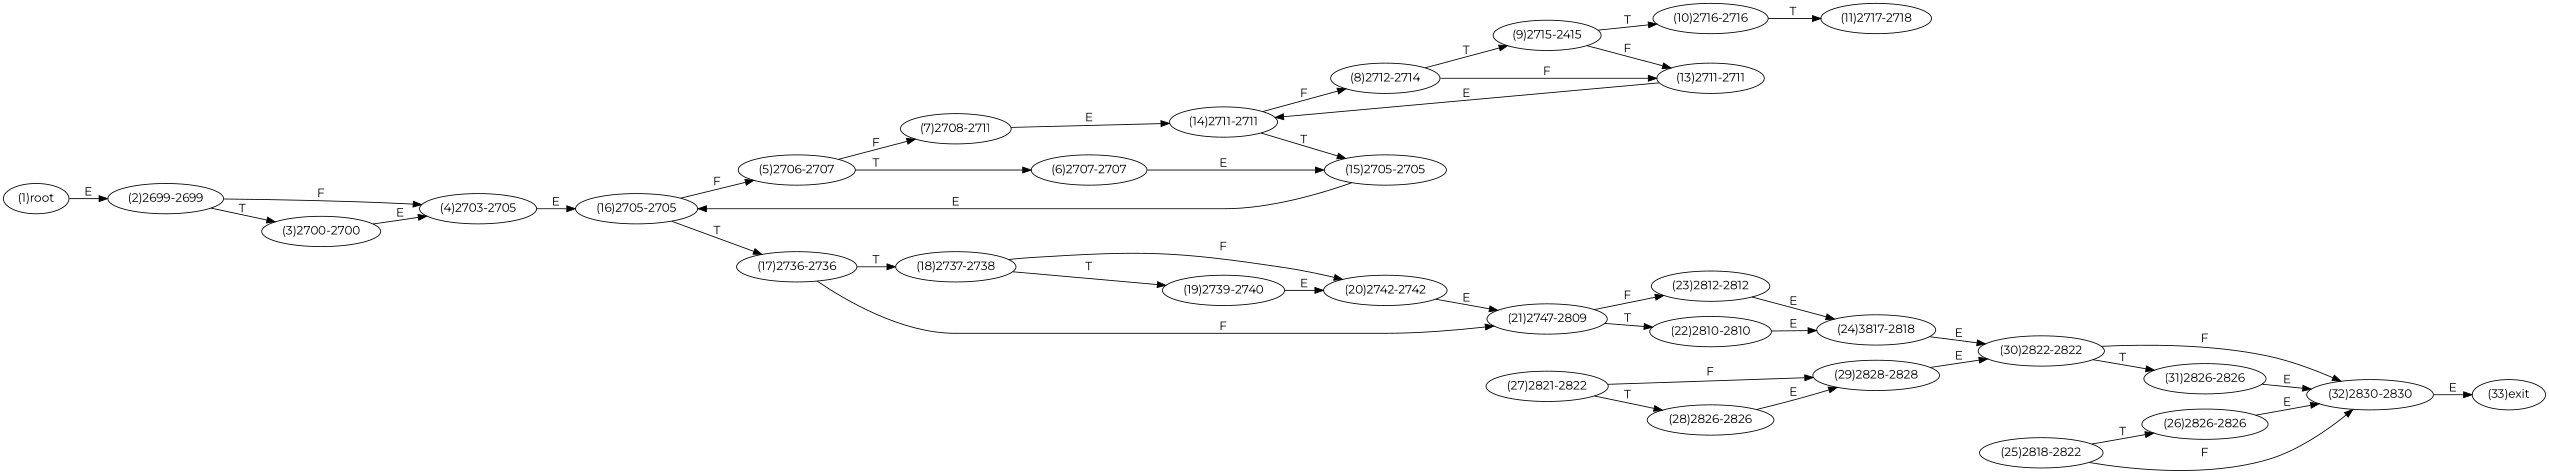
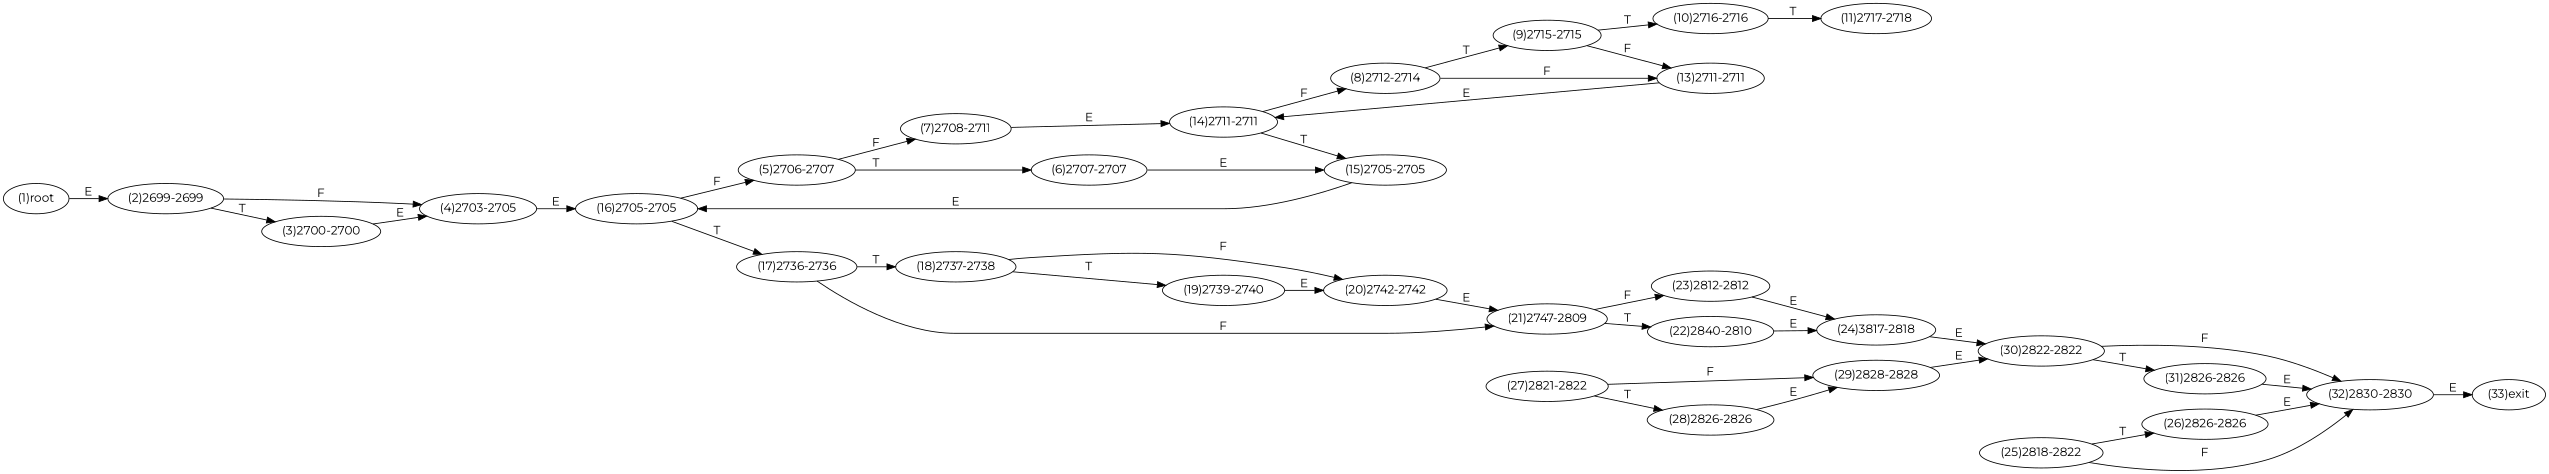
(1547, 35) -> (1547, 35)
(1711, 332) -> (1711, 332)
